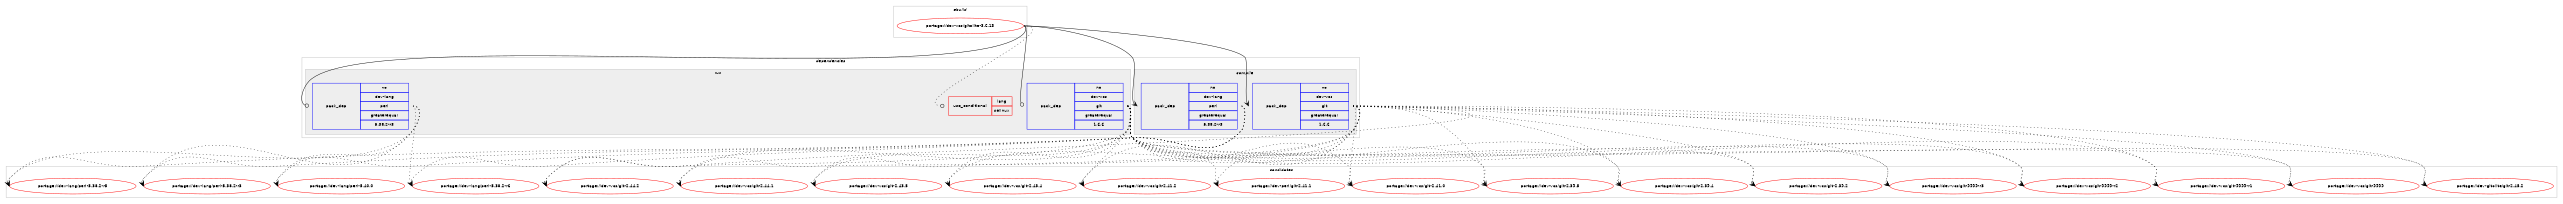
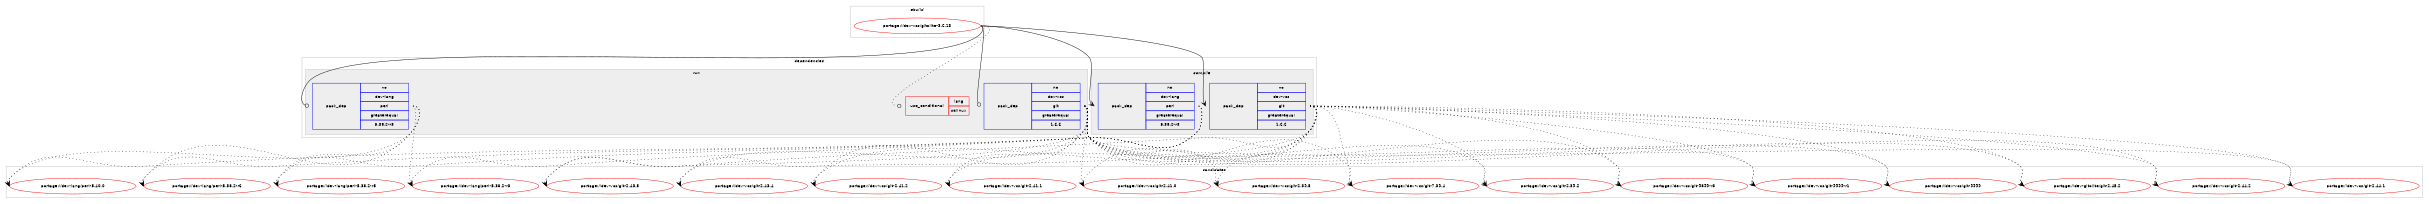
(1282, 186) -> (1013, 186)
(1684, 186) -> (1416, 186)
(1953, 186) -> (1684, 186)
(2087, 186) -> none
